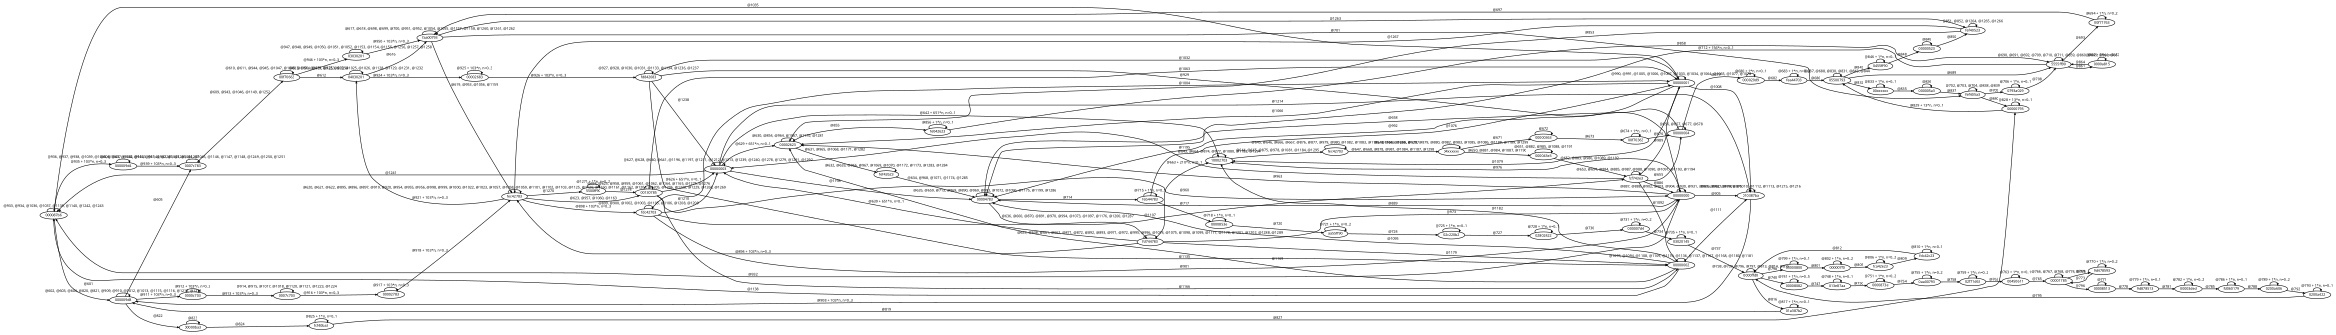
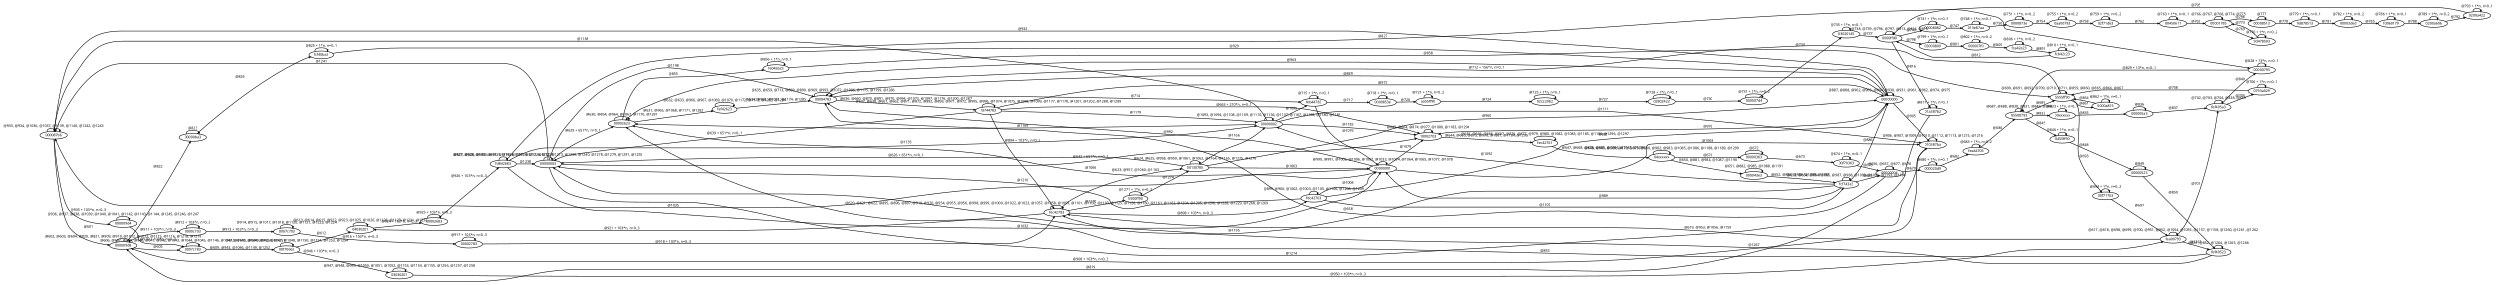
(398, 63) -> none
(1332, 240) -> (1290, 114)
